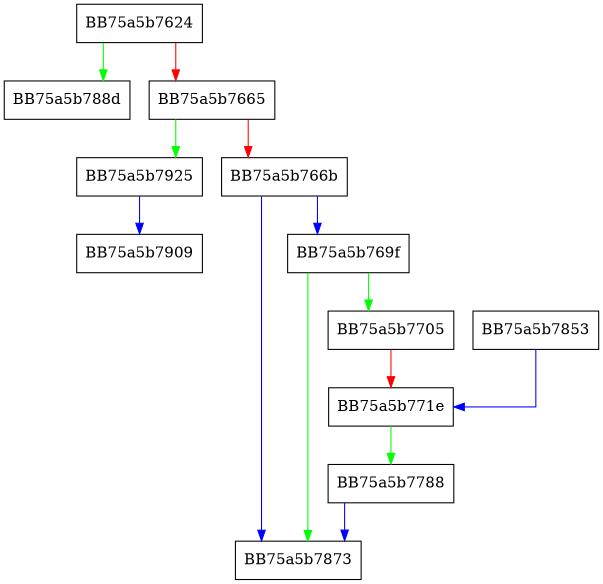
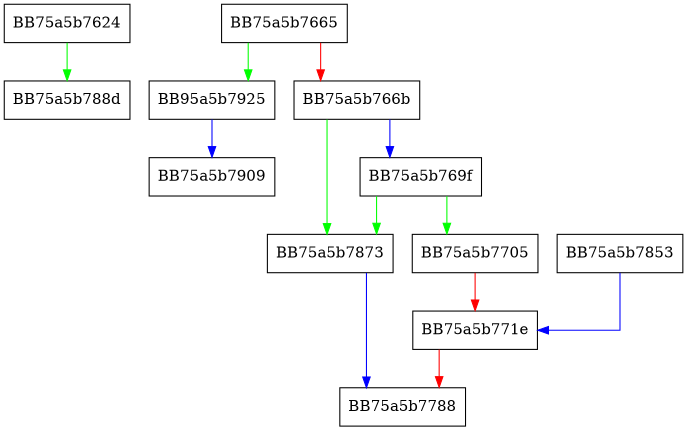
(176, 56) -> none
(140, 177) -> (212, 100)
(262, 363) -> (327, 172)
(391, 440) -> (439, 363)
(345, 517) -> (366, 325)
